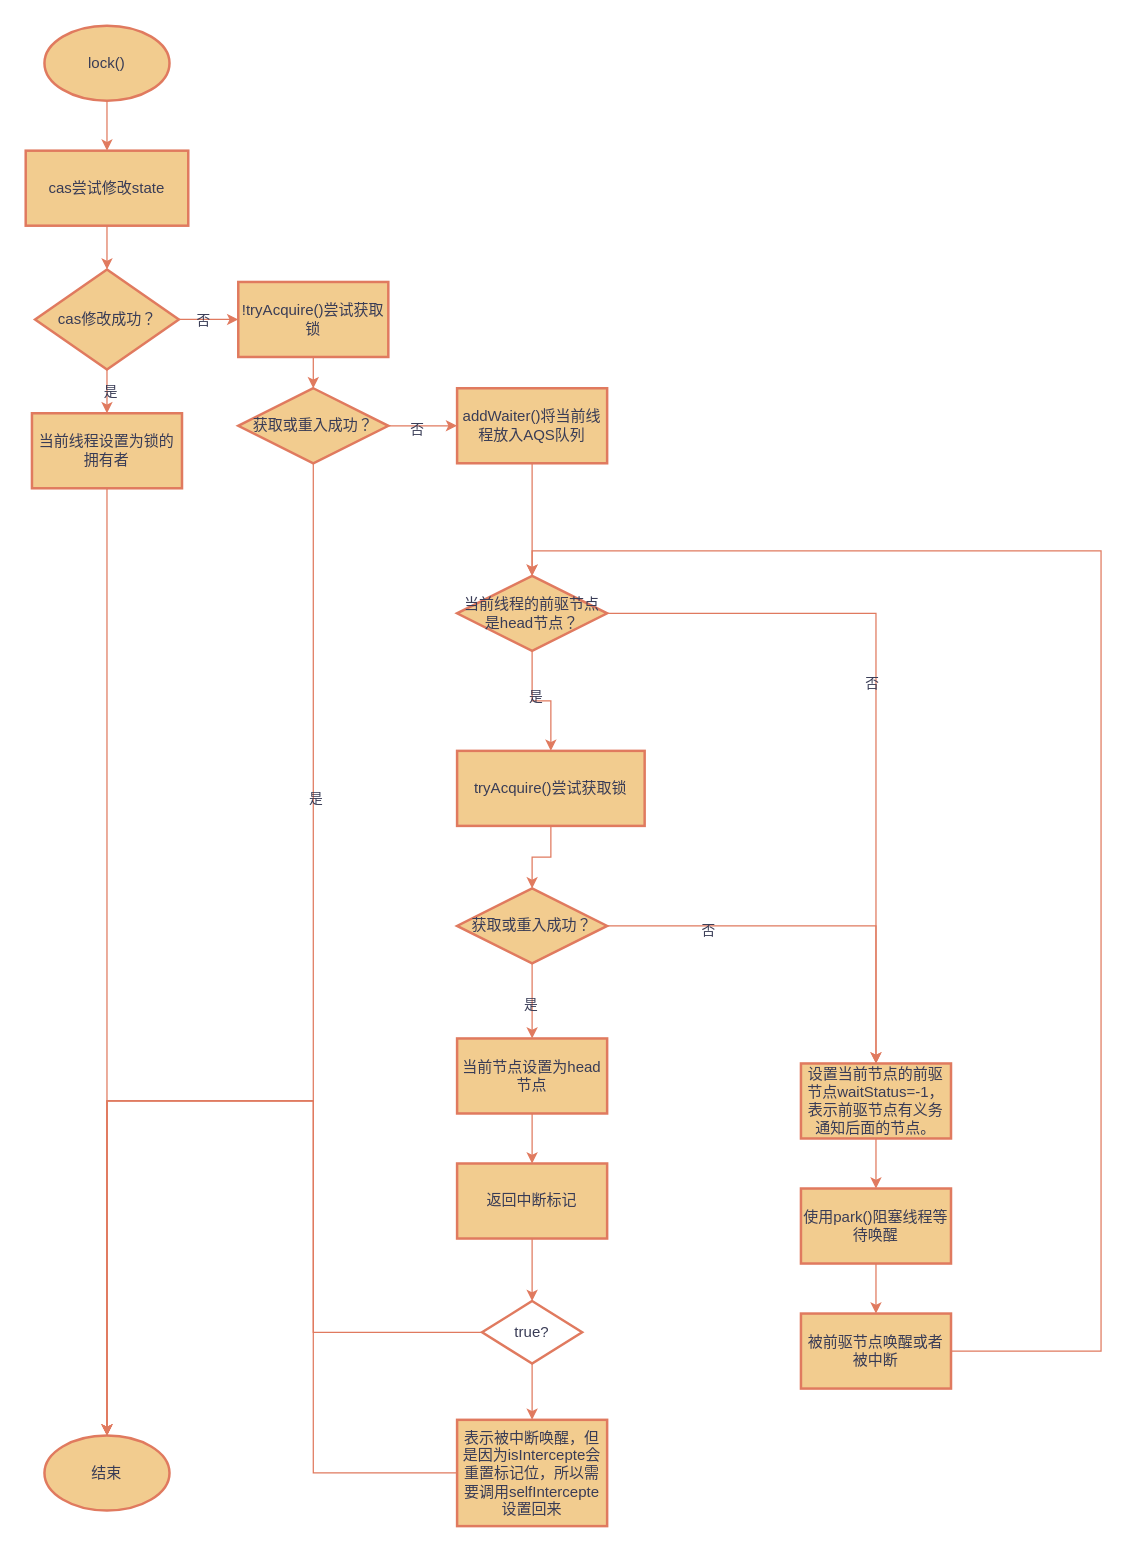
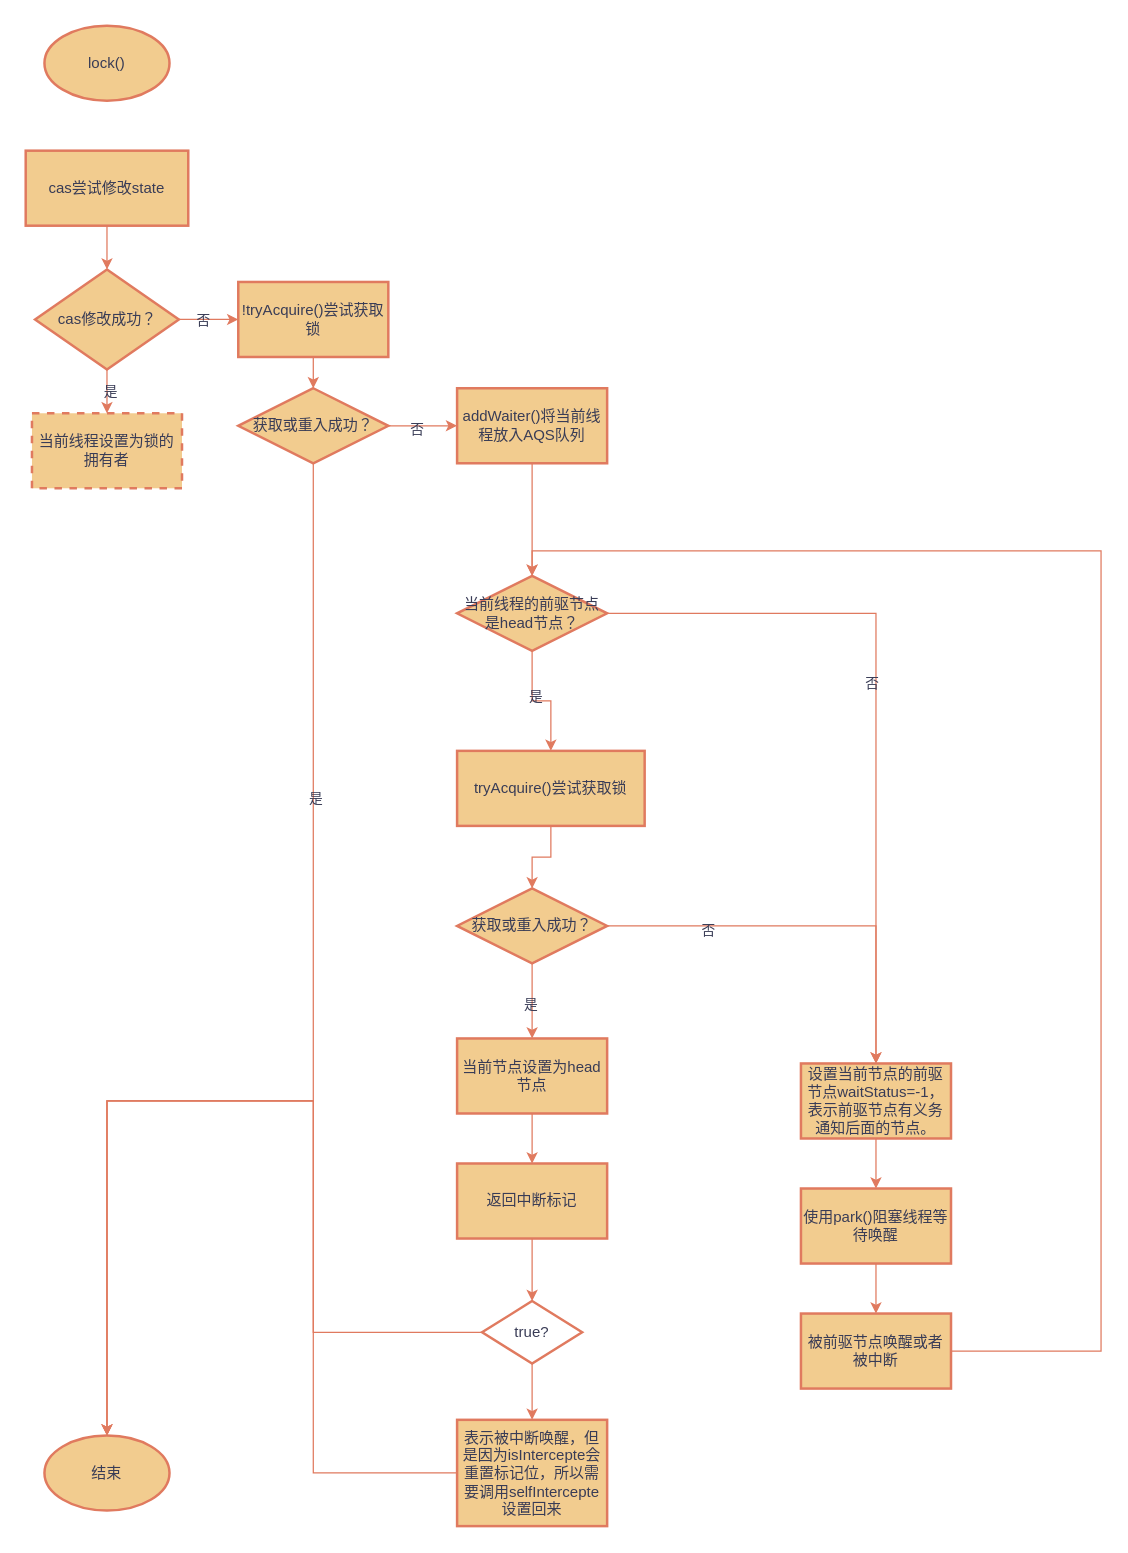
(107, 122) -> none
(107, 451) -> (107, 451)
(107, 792) -> none
